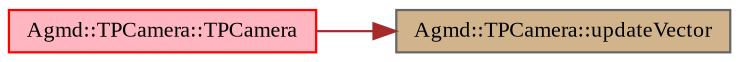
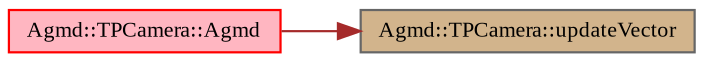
(163, 31) -> (145, 31)
